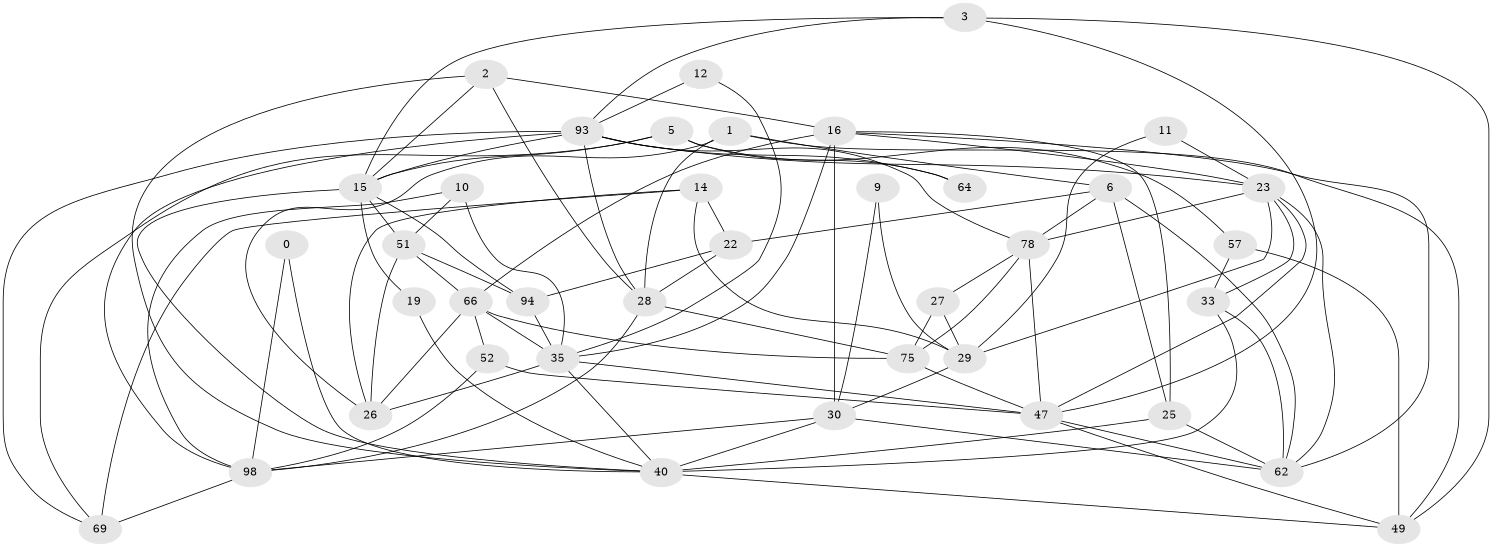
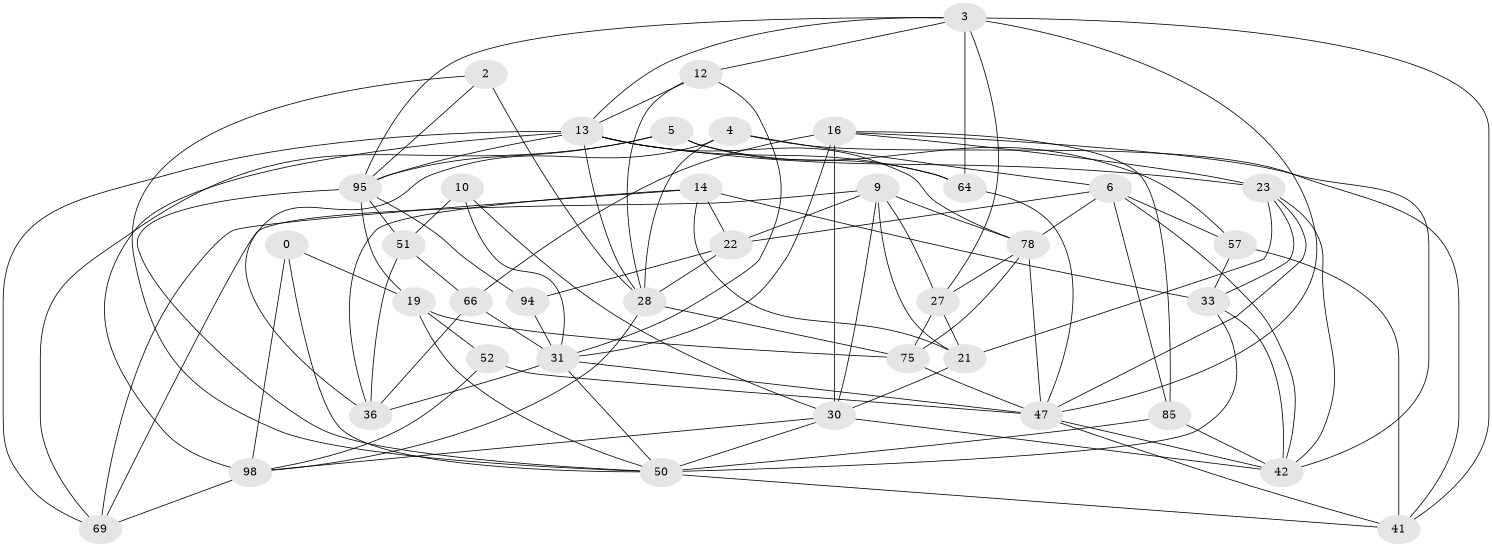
none -> (833, 46)
(661, 101) -> none
none -> (965, 103)
(582, 131) -> (582, 131)
(730, 131) -> (730, 131)
(1166, 131) -> none
none -> (998, 158)
none -> (628, 175)
(360, 188) -> (360, 188)
none -> (534, 206)
none -> (1173, 217)
(1141, 218) -> (952, 218)
none -> (799, 219)
(186, 246) -> (623, 320)
none -> (913, 246)
none -> (954, 249)
none -> (1070, 269)
none -> (348, 272)
(466, 273) -> none
(479, 330) -> (452, 331)
(685, 349) -> (634, 341)
(558, 359) -> (558, 359)
(965, 359) -> (965, 359)
(371, 416) -> (371, 416)
(1170, 416) -> (1170, 416)
(661, 473) -> (661, 473)
(1282, 473) -> (1282, 473)
(1399, 529) -> (1399, 529)
